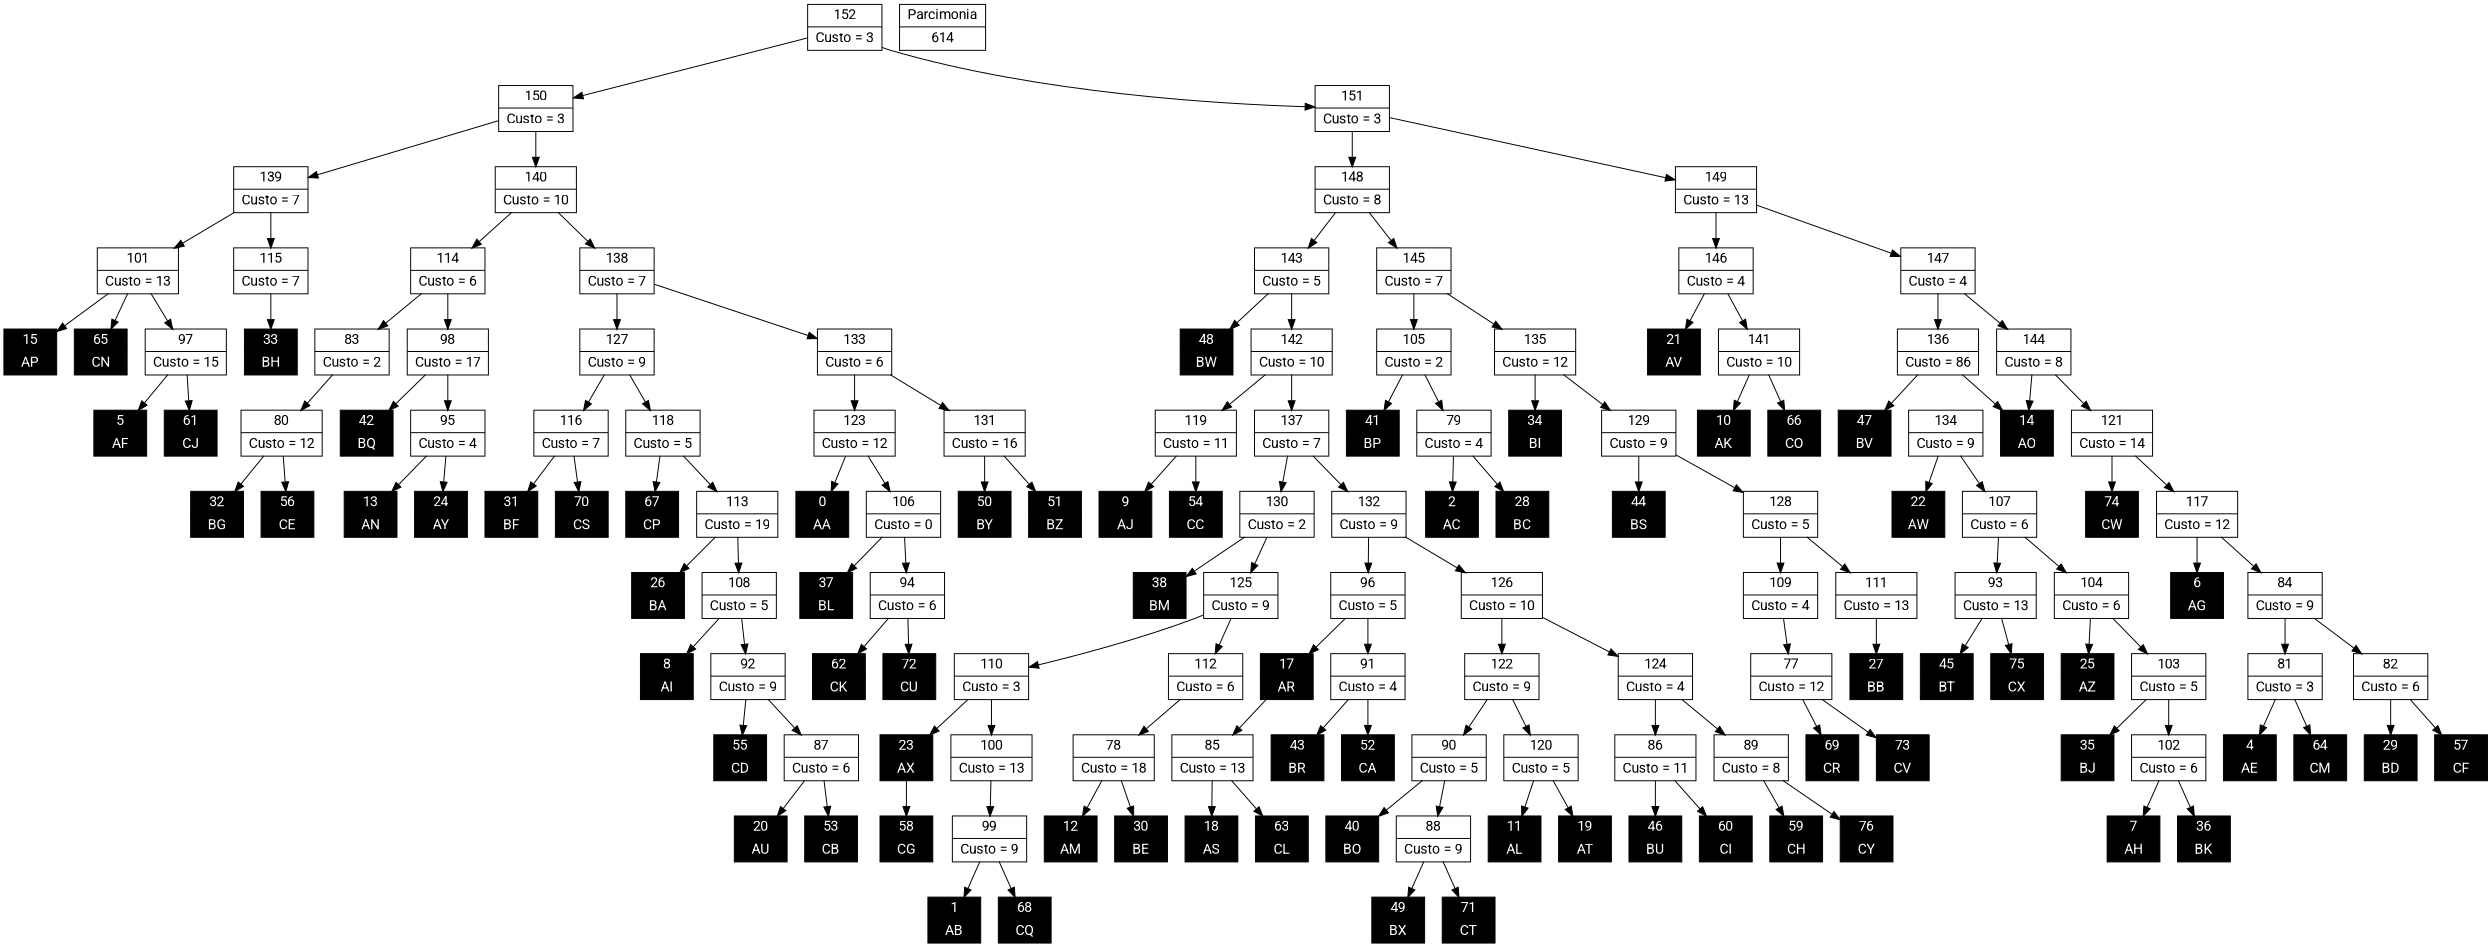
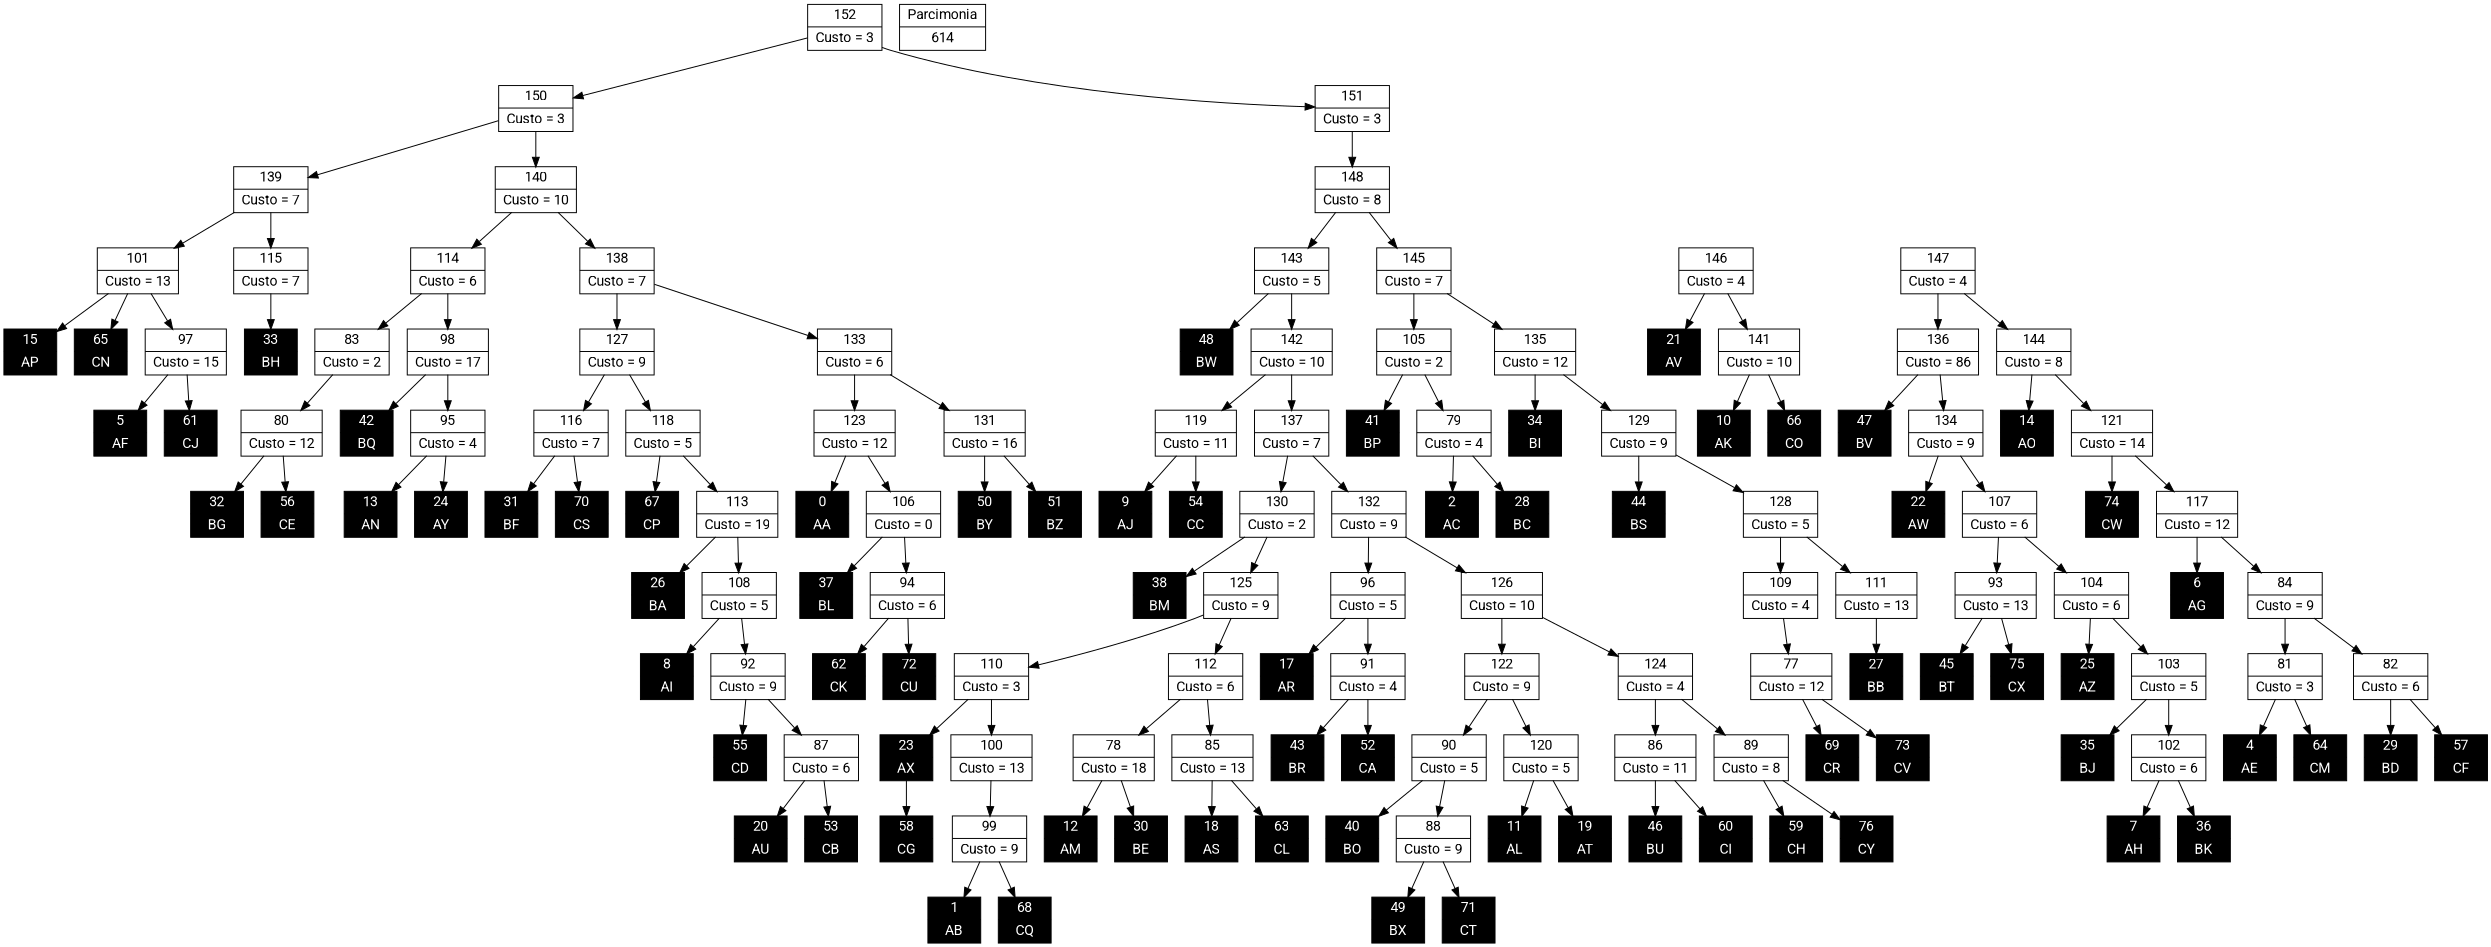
(1716, 190) -> none
(1979, 389) -> (1941, 388)
(1253, 714) -> (1209, 712)
